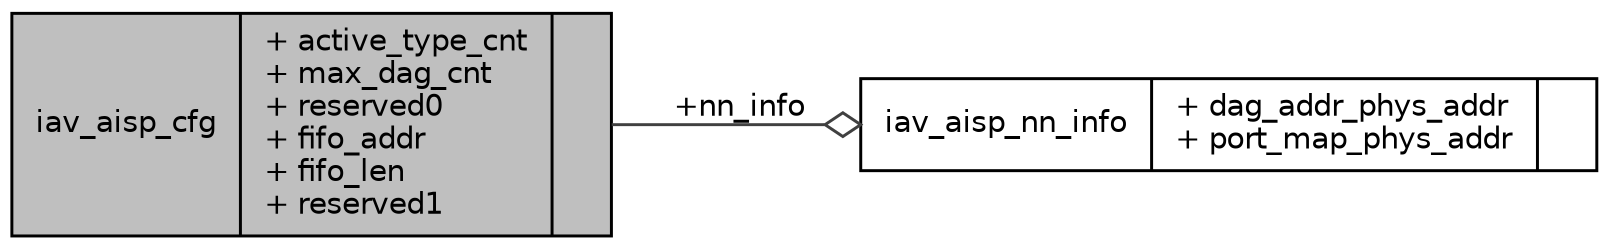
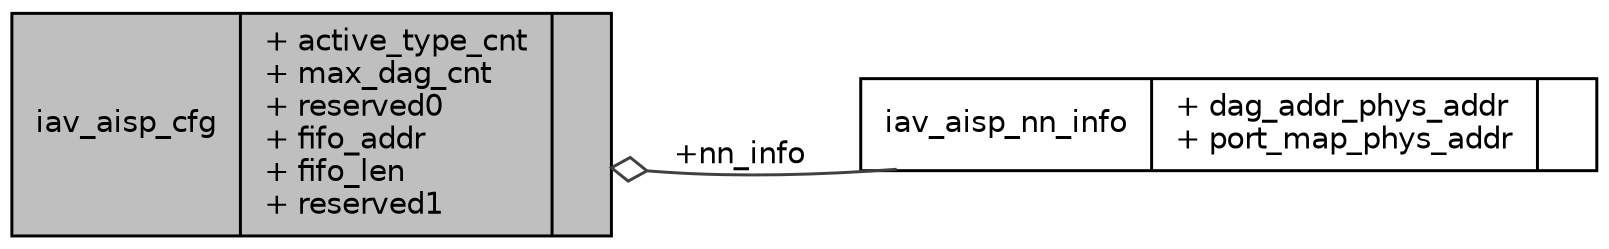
(718, 125) -> (772, 175)
